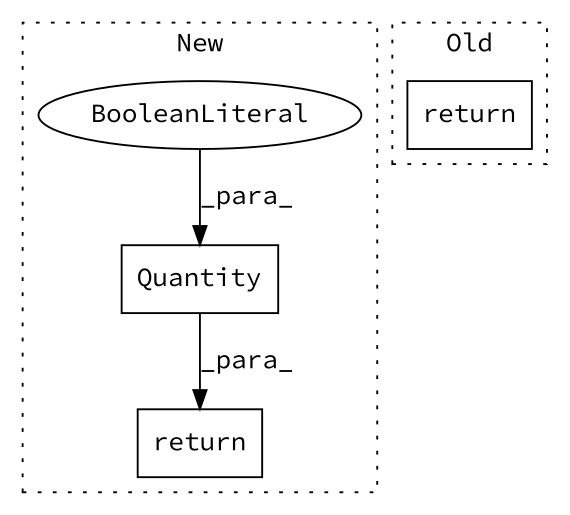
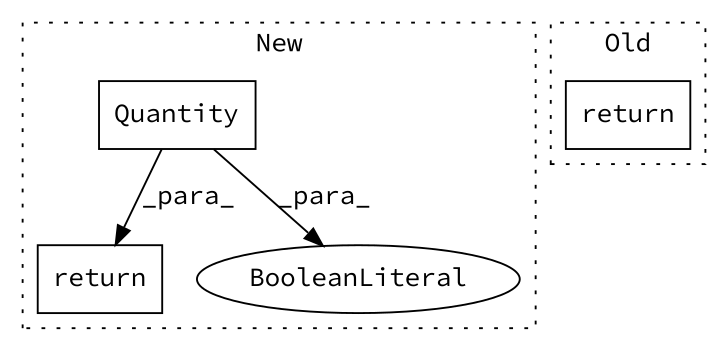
(200, 188) -> (261, 191)
